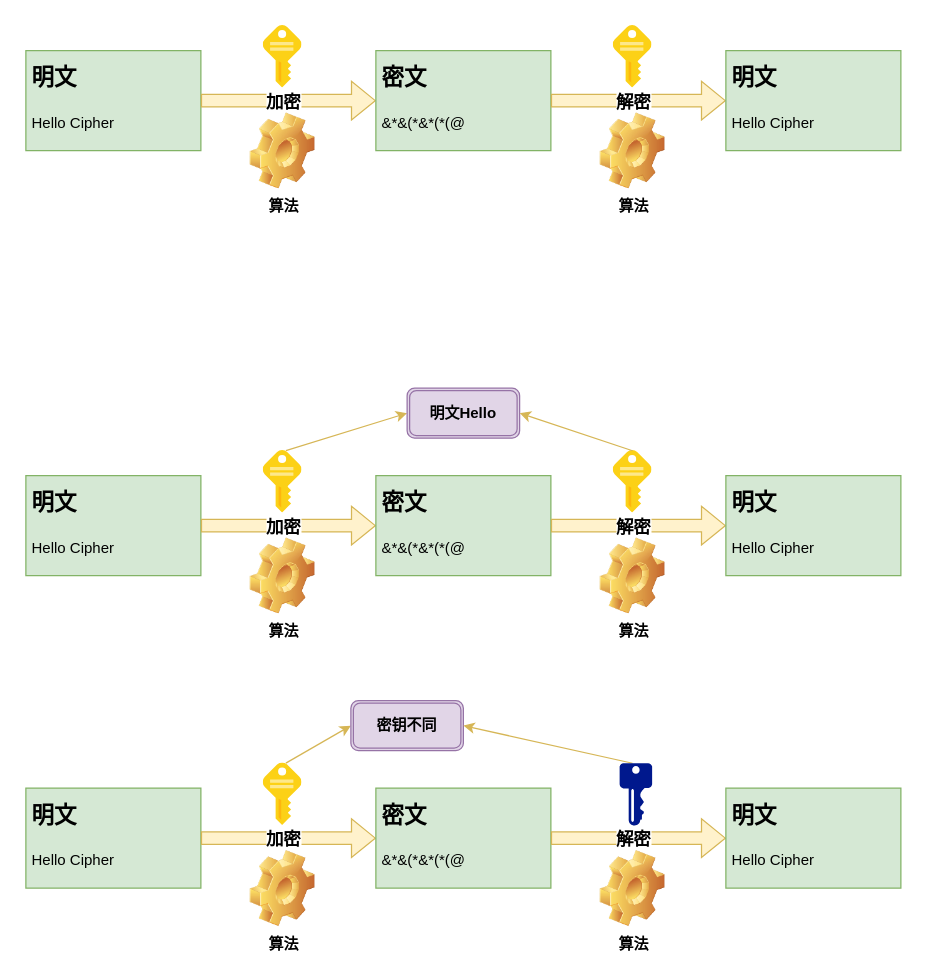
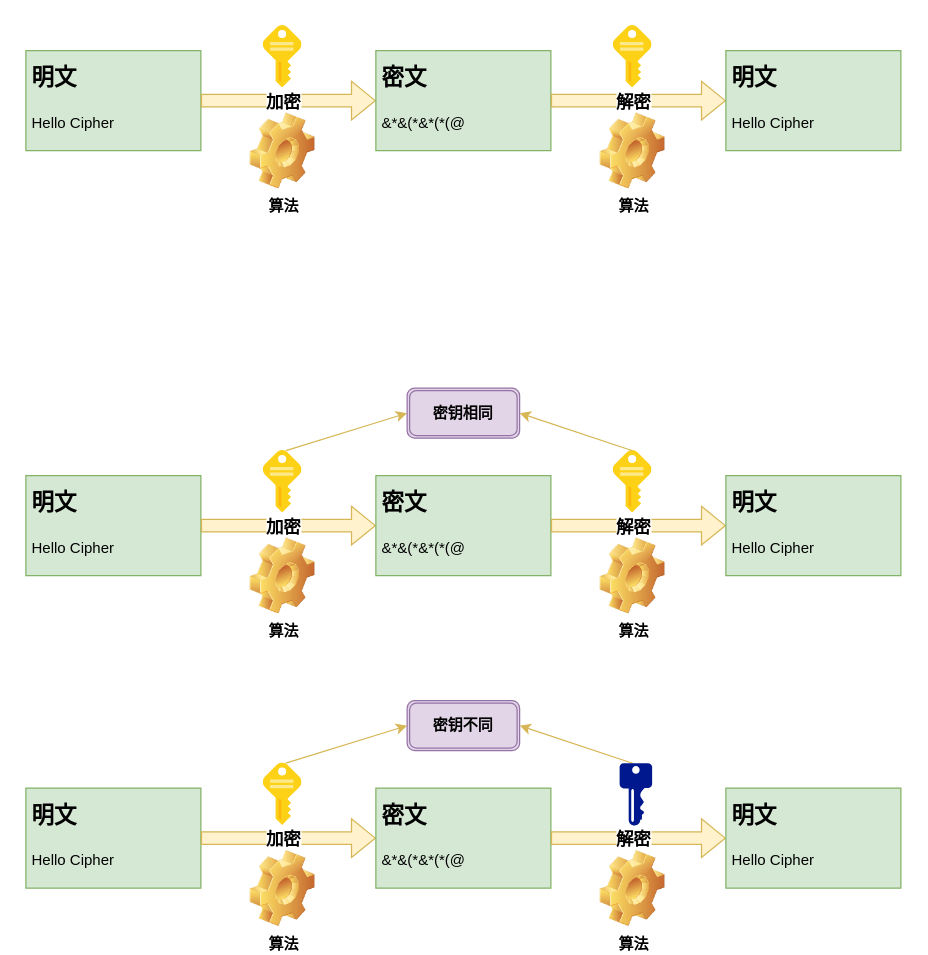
(463, 413) -> (463, 413)
(407, 726) -> (463, 726)
